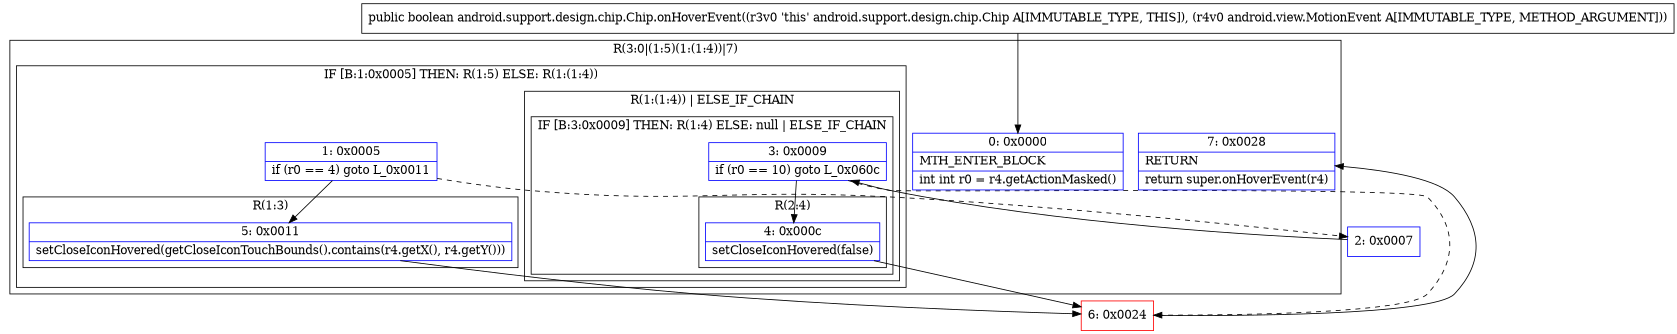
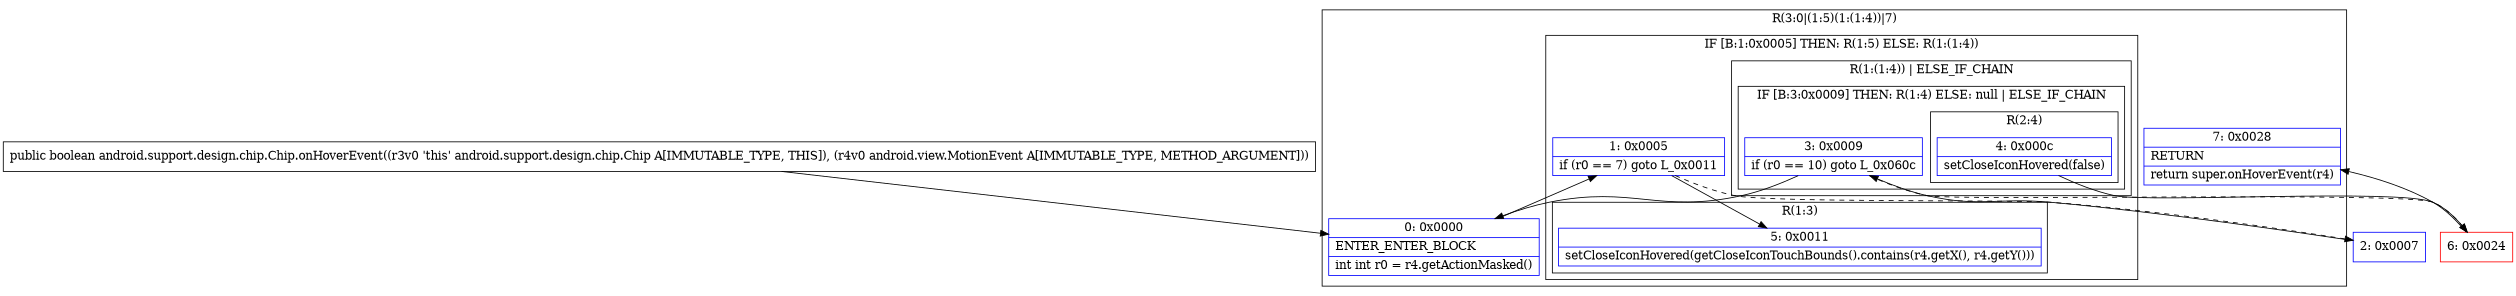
(983, 161) -> (1406, 247)
(351, 171) -> (1639, 166)
none -> (1553, 195)
(795, 203) -> (1614, 197)
(769, 299) -> none
